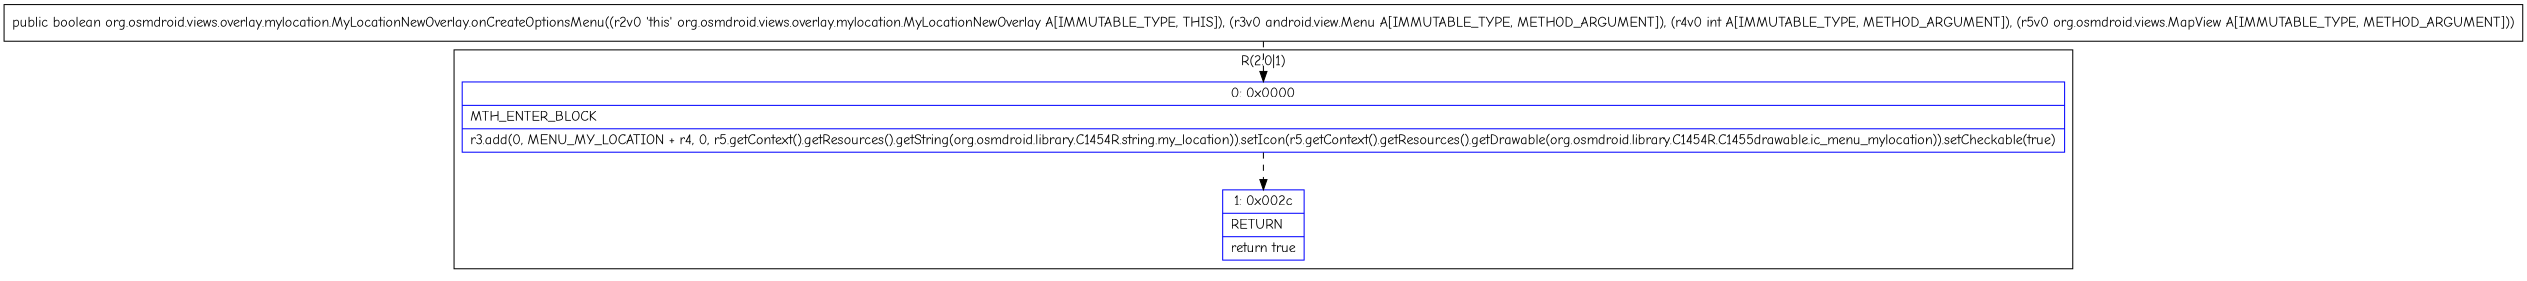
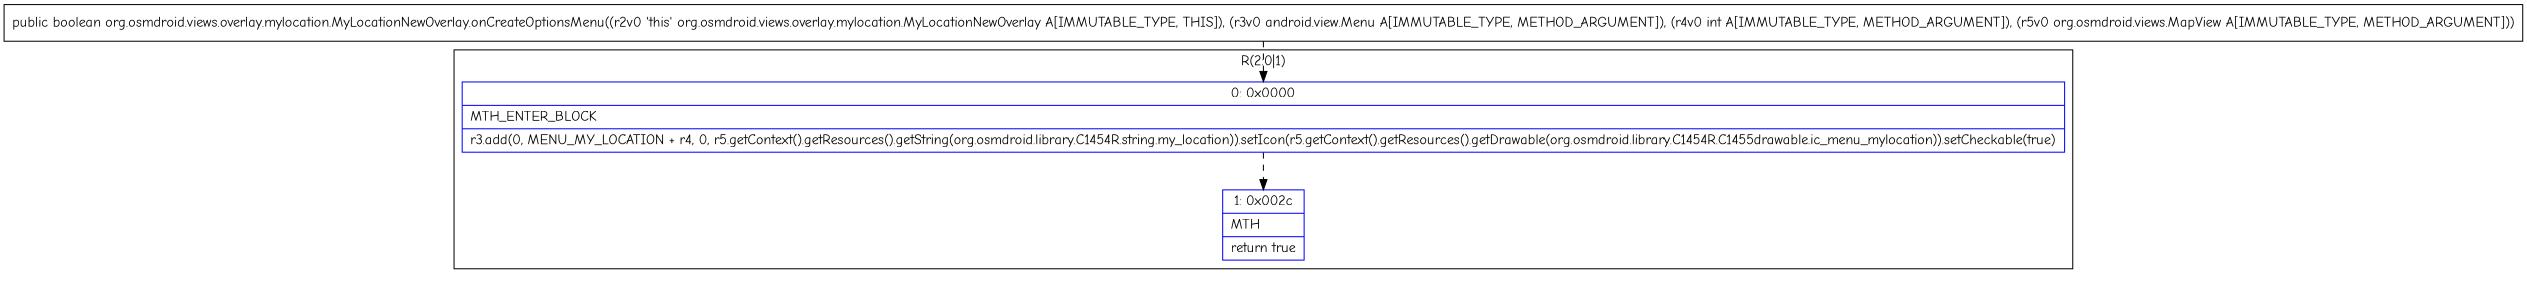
(1257, 224) -> (1246, 224)
